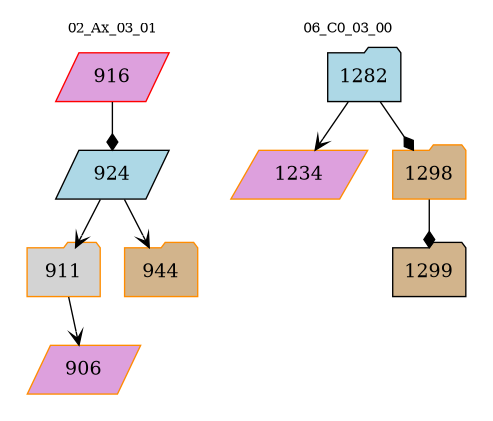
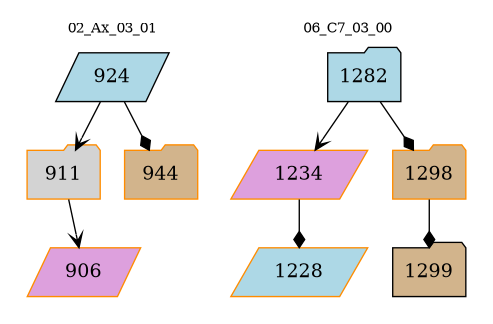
(348, 29) -> (348, 29)
(112, 77) -> none
(134, 217) -> (133, 119)
none -> (299, 272)
